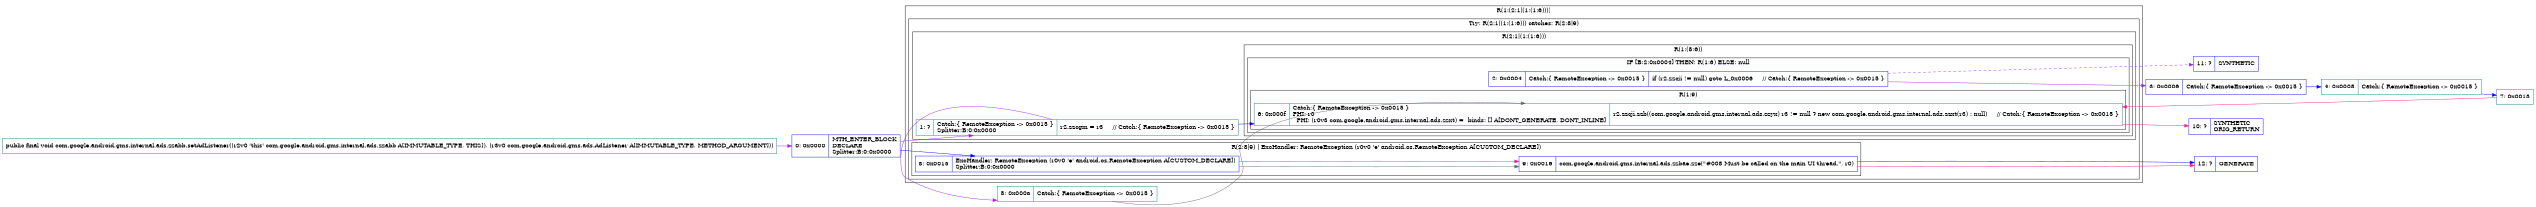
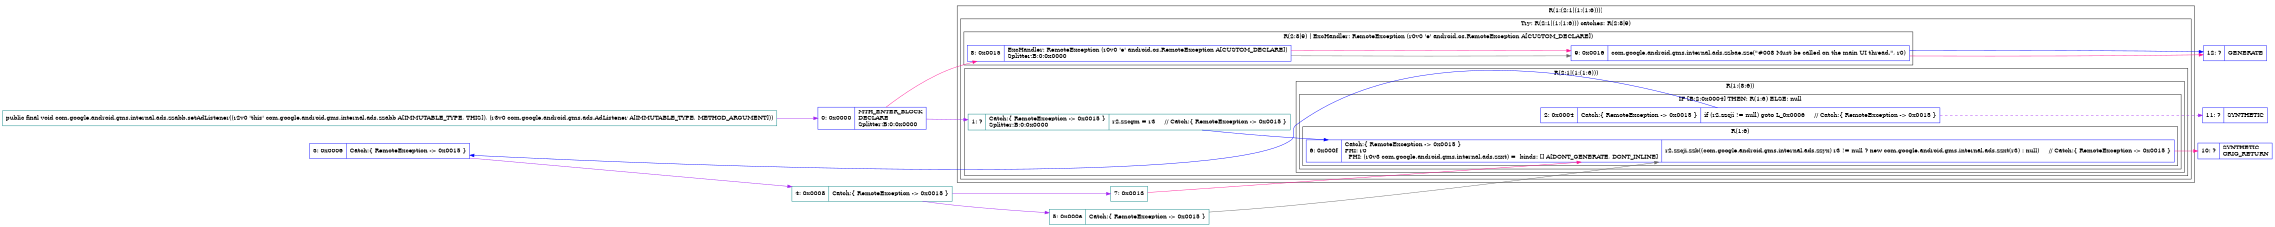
(2015, 84) -> (1110, 166)
(2311, 87) -> (629, 172)
(2487, 94) -> (1029, 194)
(1688, 95) -> (1740, 131)
(1688, 115) -> (1740, 151)
(918, 122) -> (984, 208)
(935, 153) -> (927, 80)
